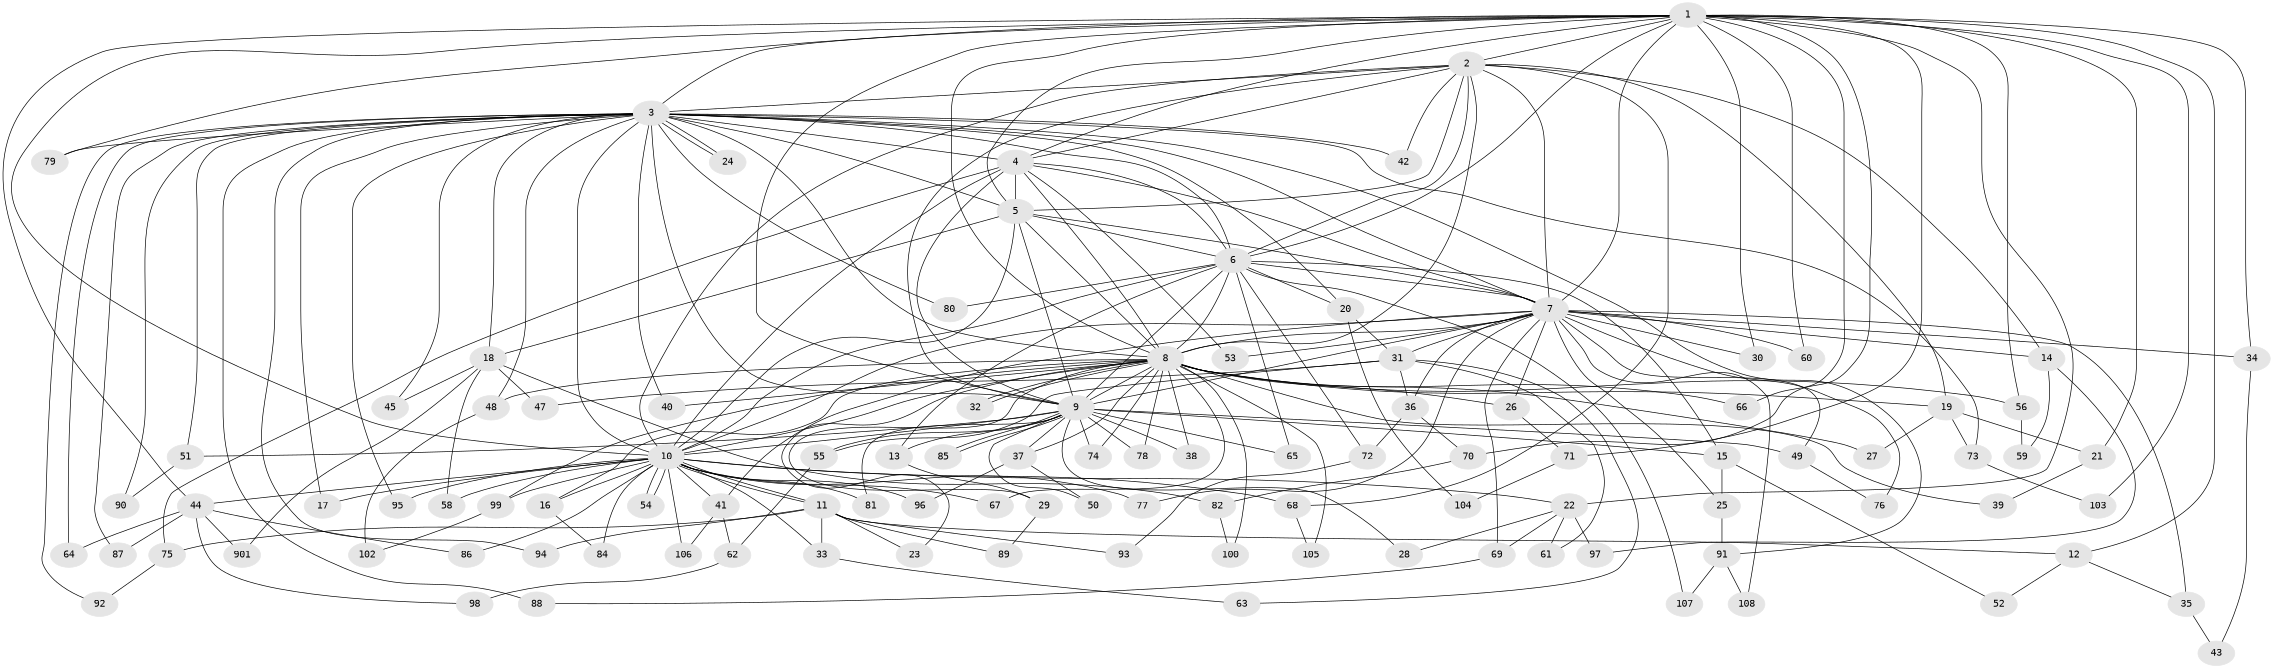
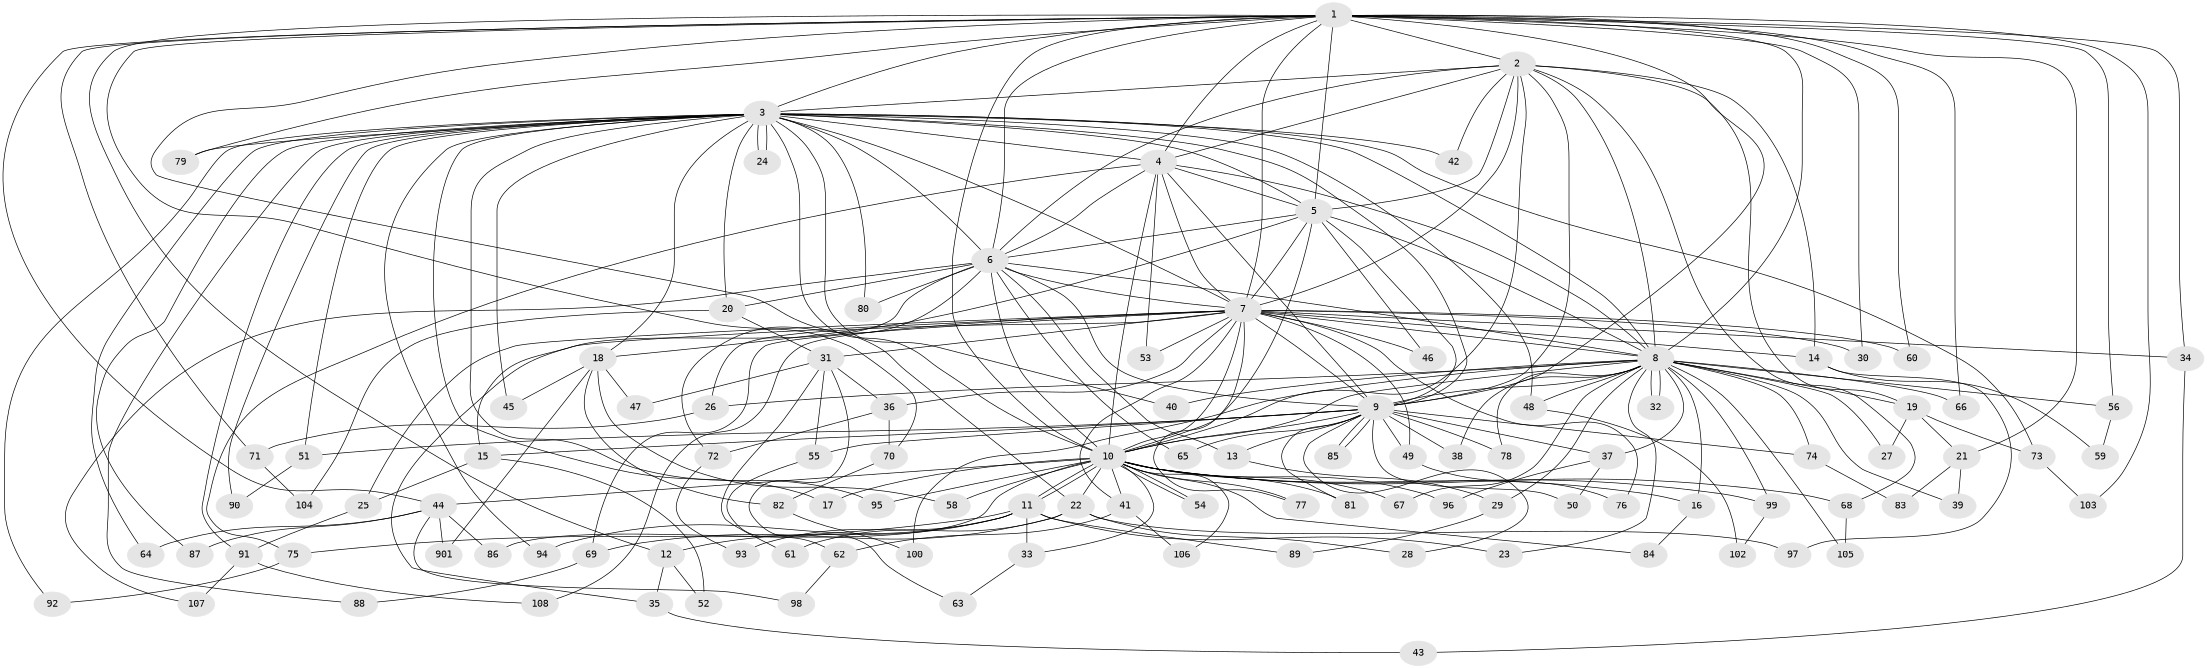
none -> (1428, 359)
none -> (1900, 506)
